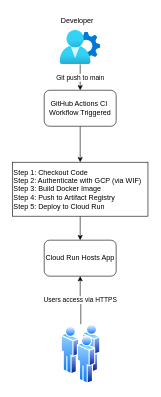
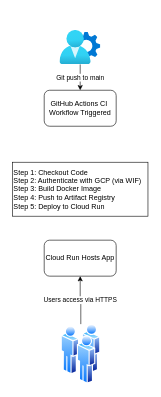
(87, 18) -> none
(80, 156) -> none
(80, 234) -> none
